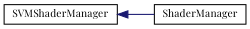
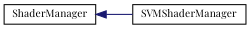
(141, 14) -> (120, 14)
